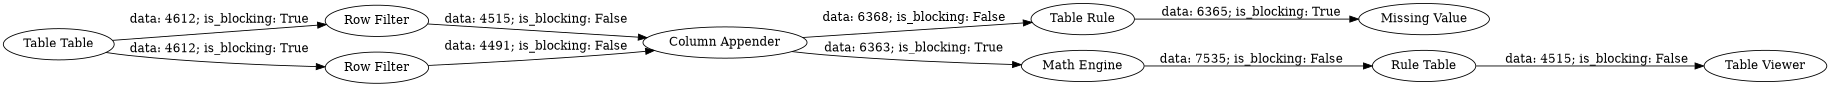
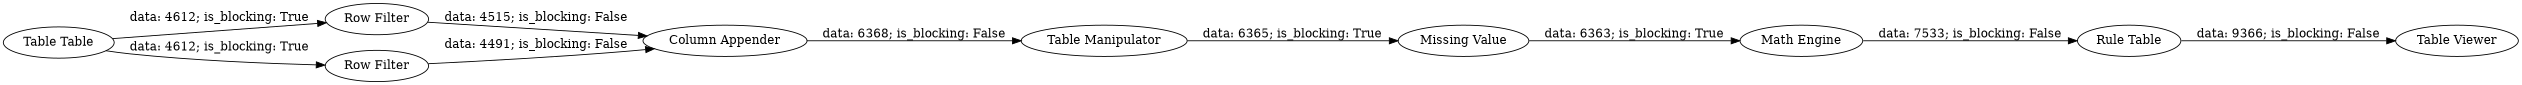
(1083, 19) -> (1104, 41)
(1251, 59) -> (1970, 34)
(1597, 59) -> (2288, 34)
(902, 60) -> (1630, 41)
